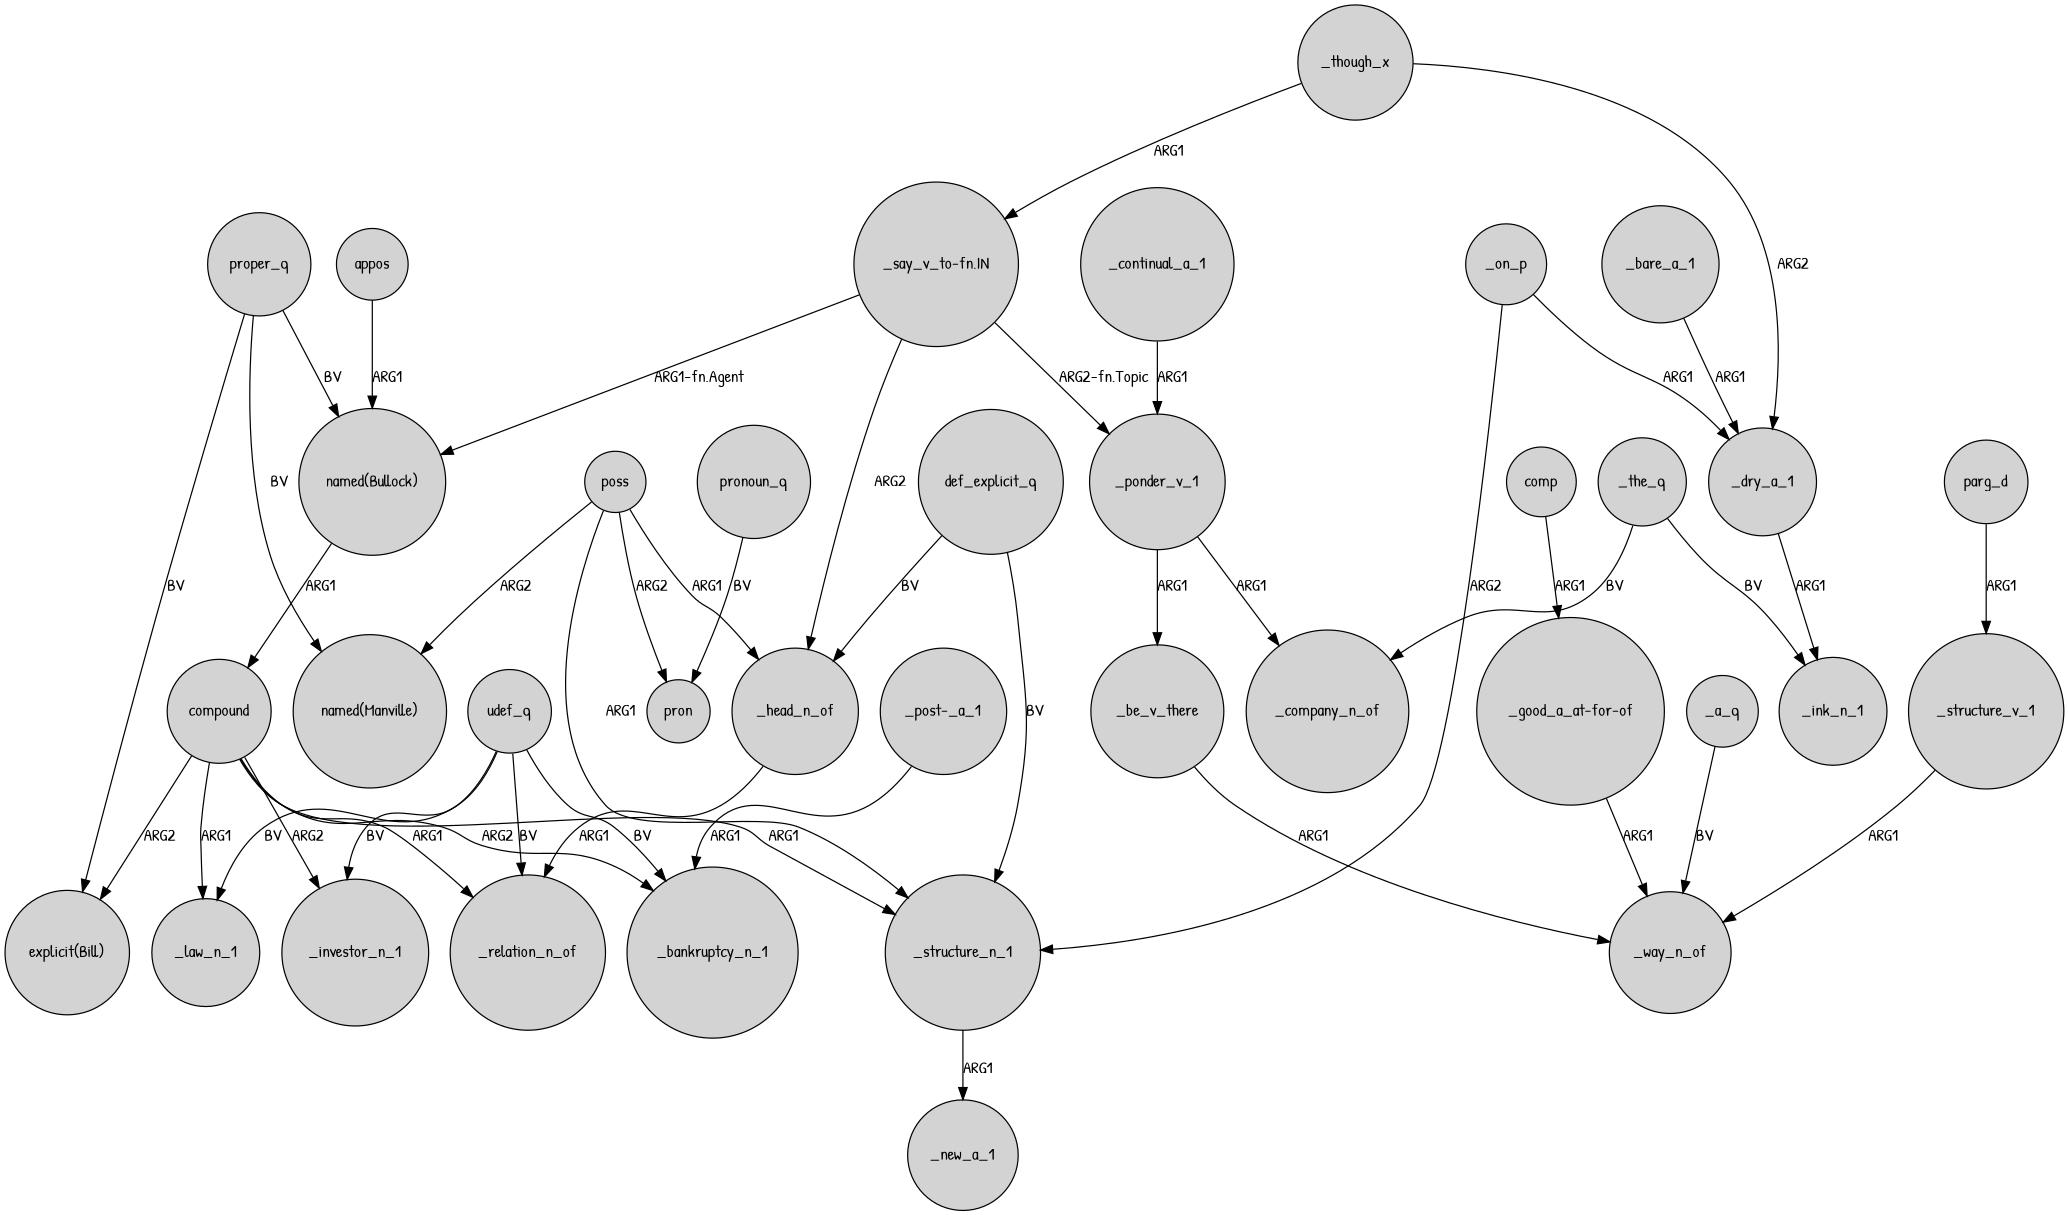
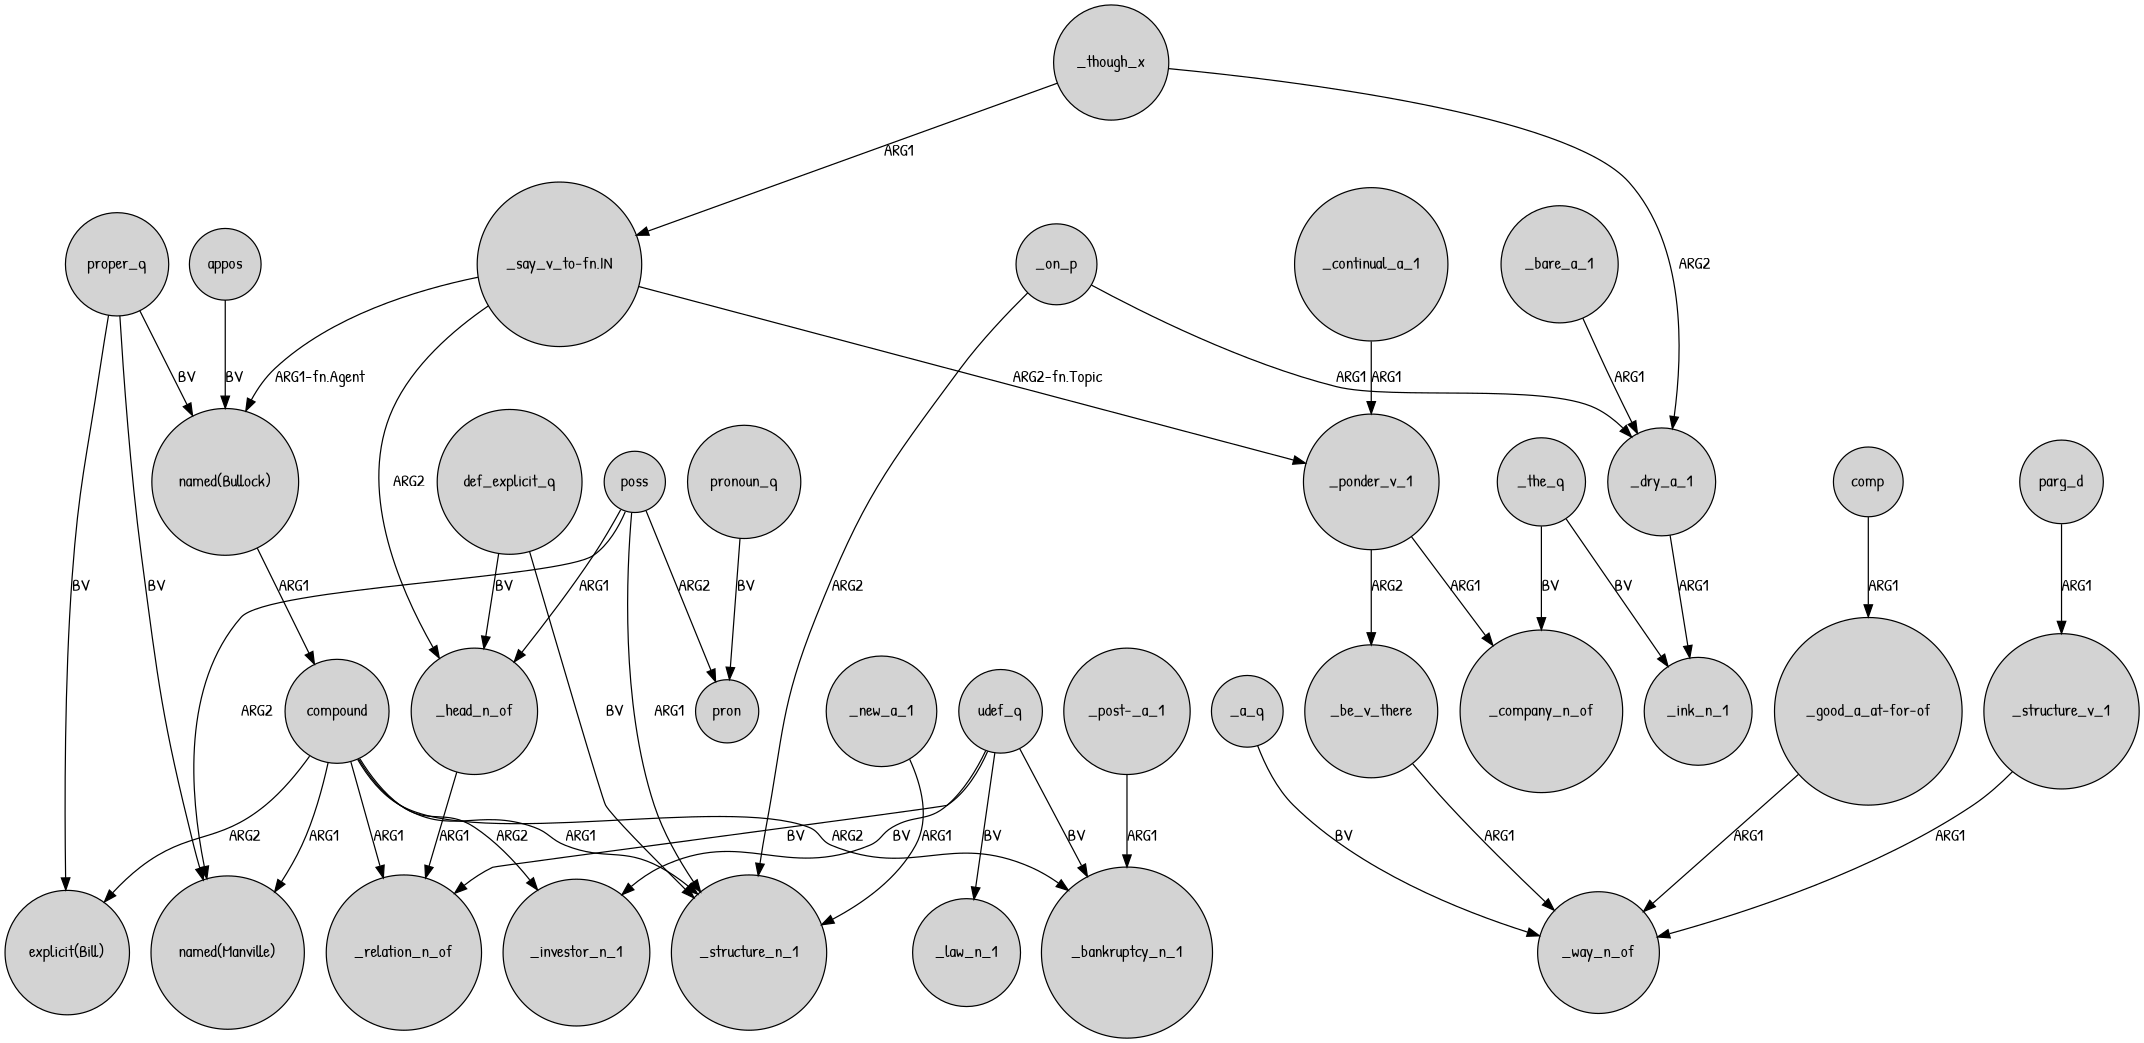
(387, 377) -> (234, 377)
(1173, 586) -> (1388, 586)
(201, 824) -> (310, 825)
(963, 1059) -> (915, 847)
